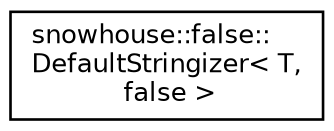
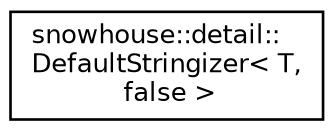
(167, 66) -> (167, 66)
